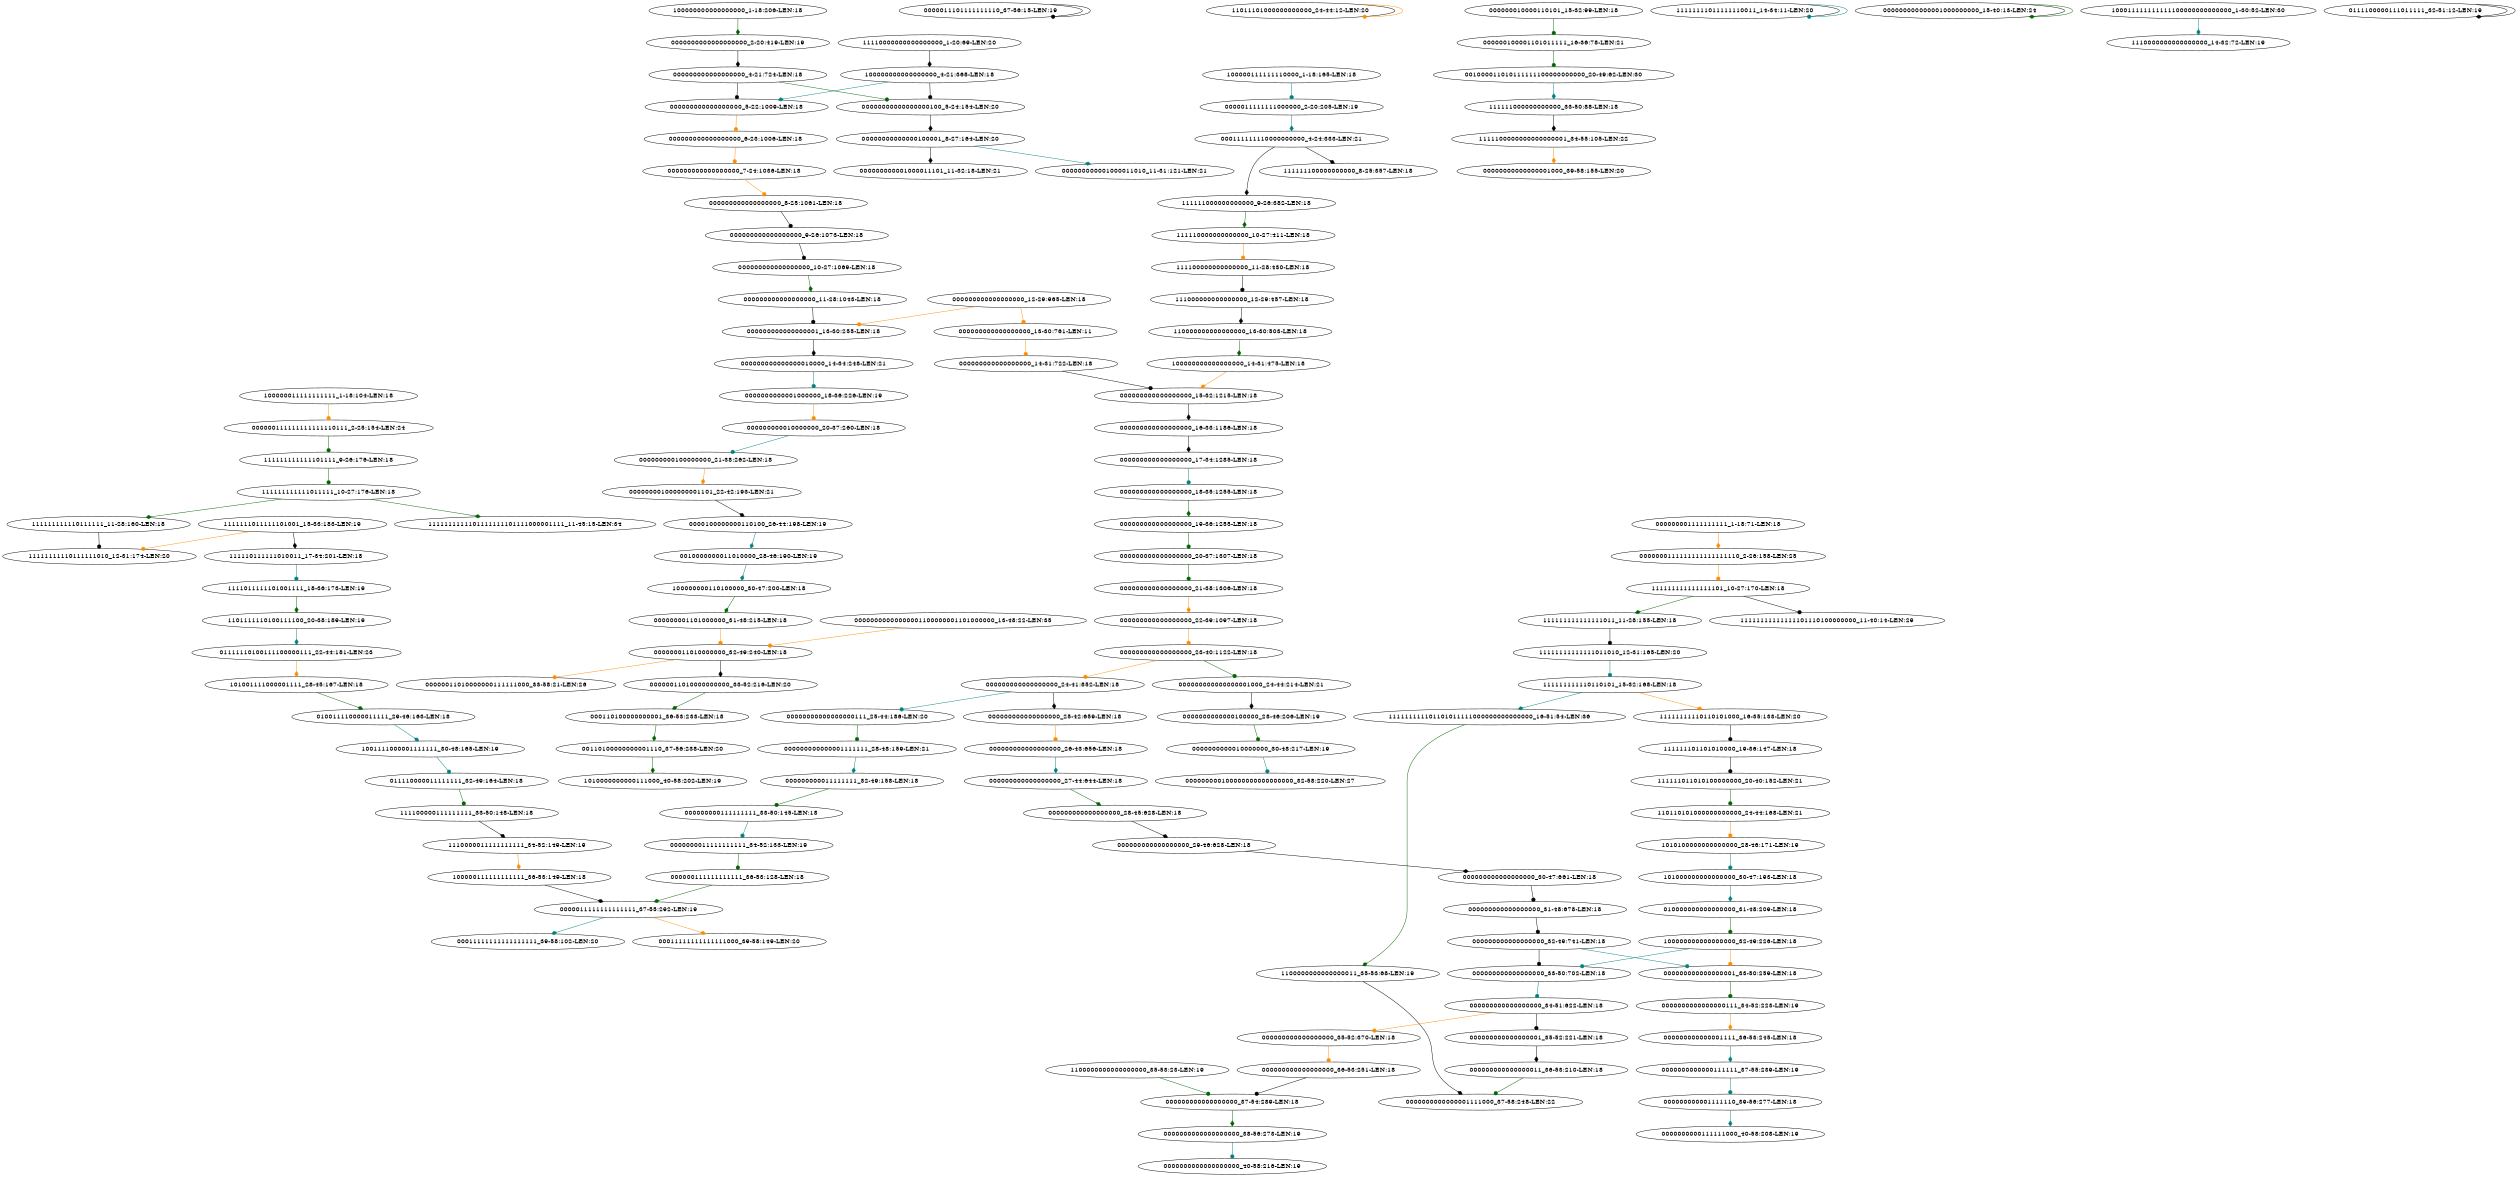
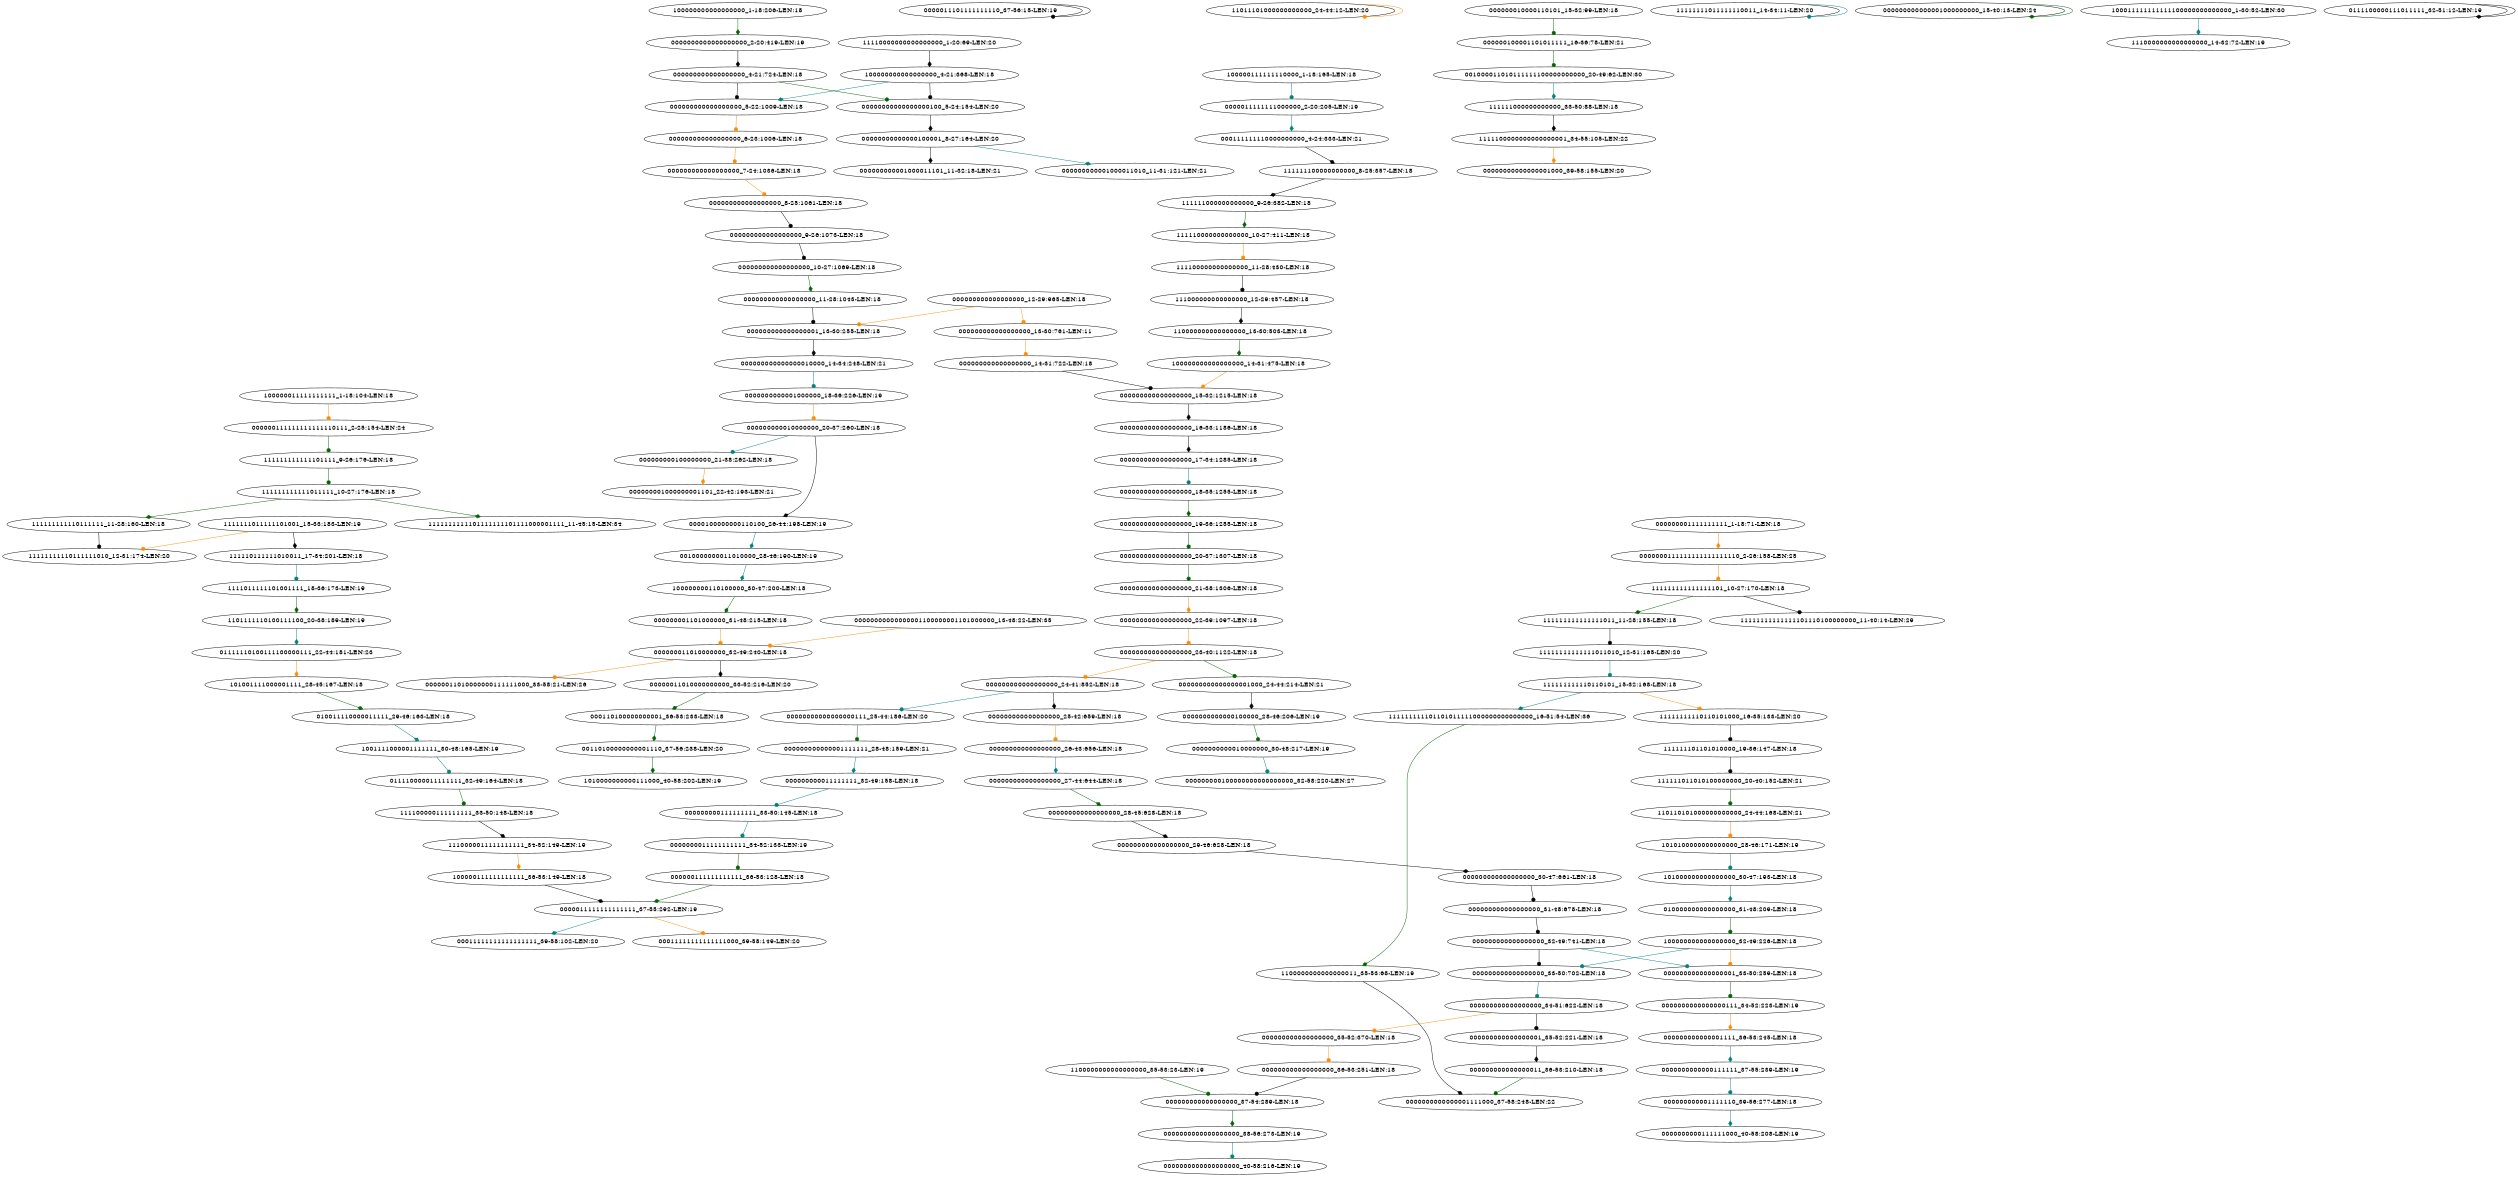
(1254, 164) -> (1300, 186)
(727, 507) -> (814, 480)
(803, 797) -> (803, 797)
